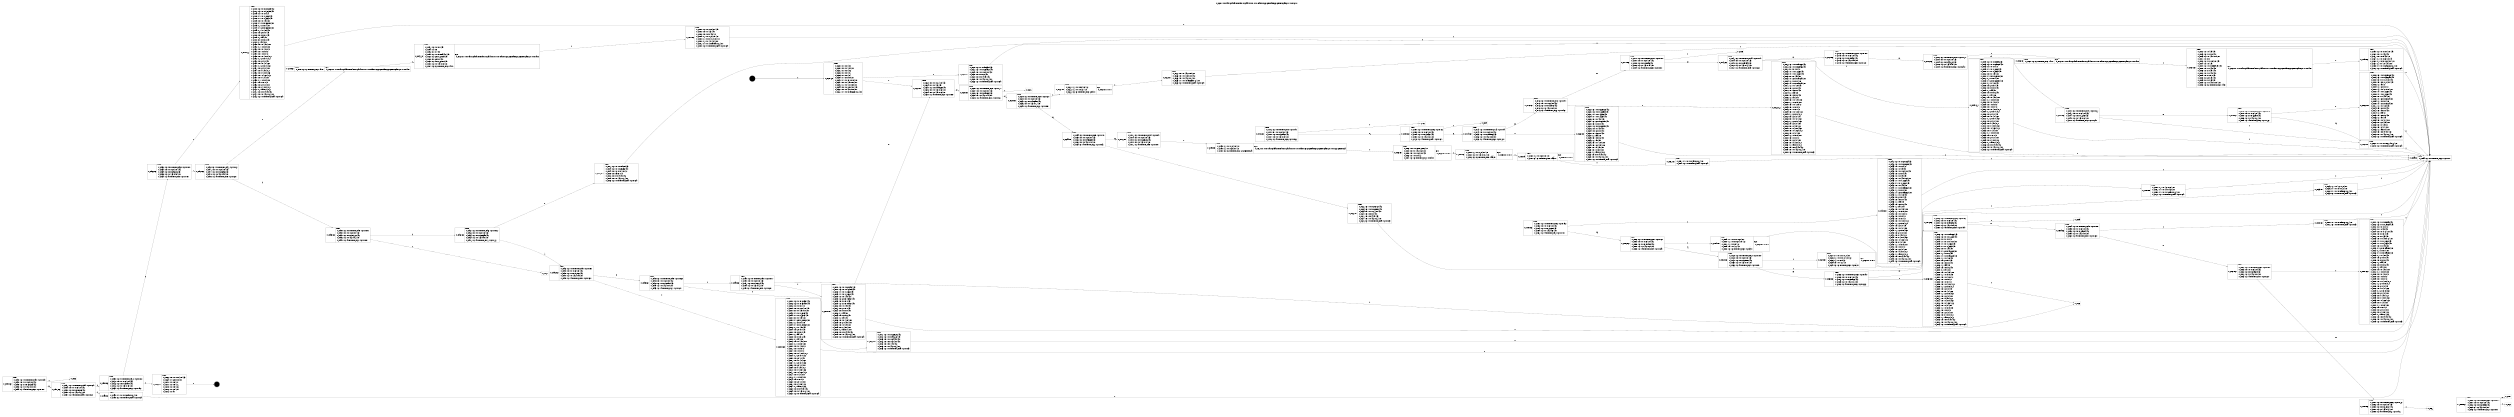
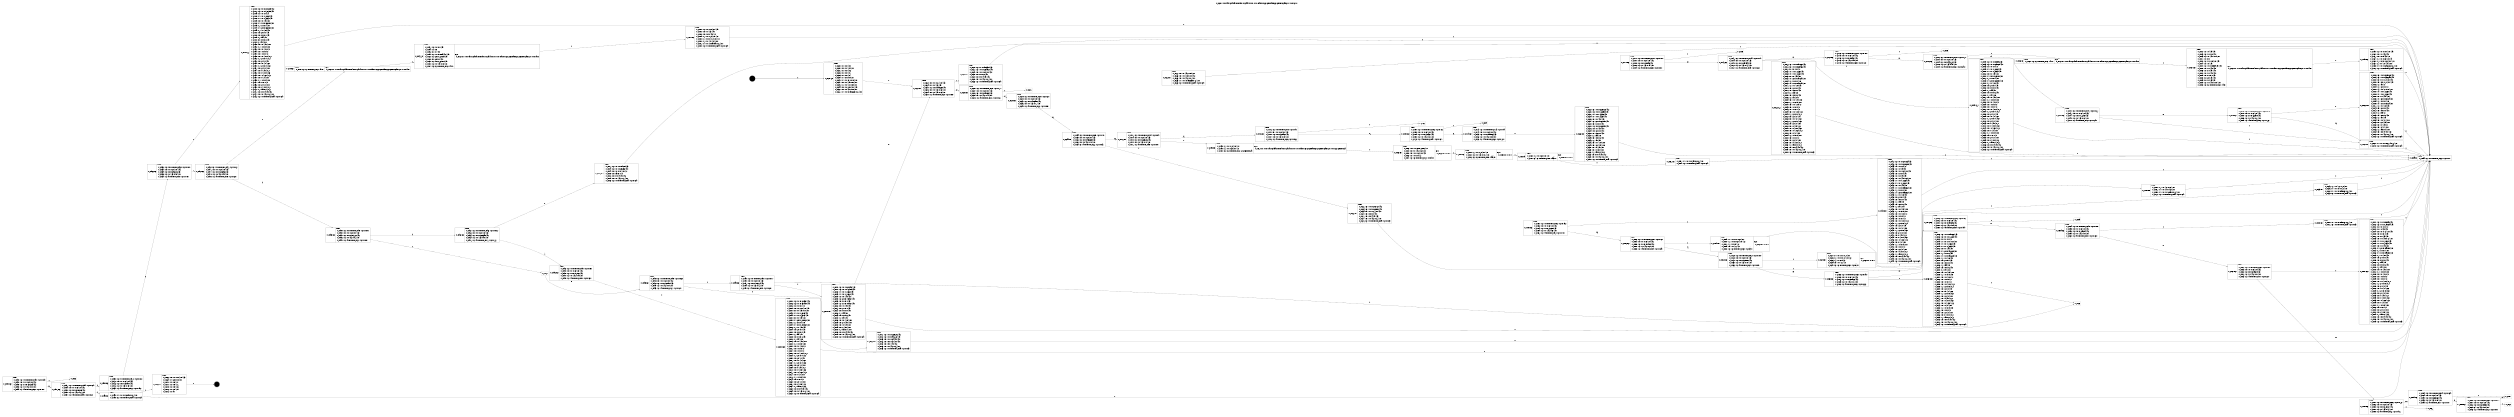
none -> (1945, 51)
(911, 76) -> (956, 82)
(1084, 89) -> none
(1545, 105) -> none
none -> (1207, 137)
(616, 278) -> (589, 294)
(147, 384) -> (146, 391)
none -> (2430, 398)
